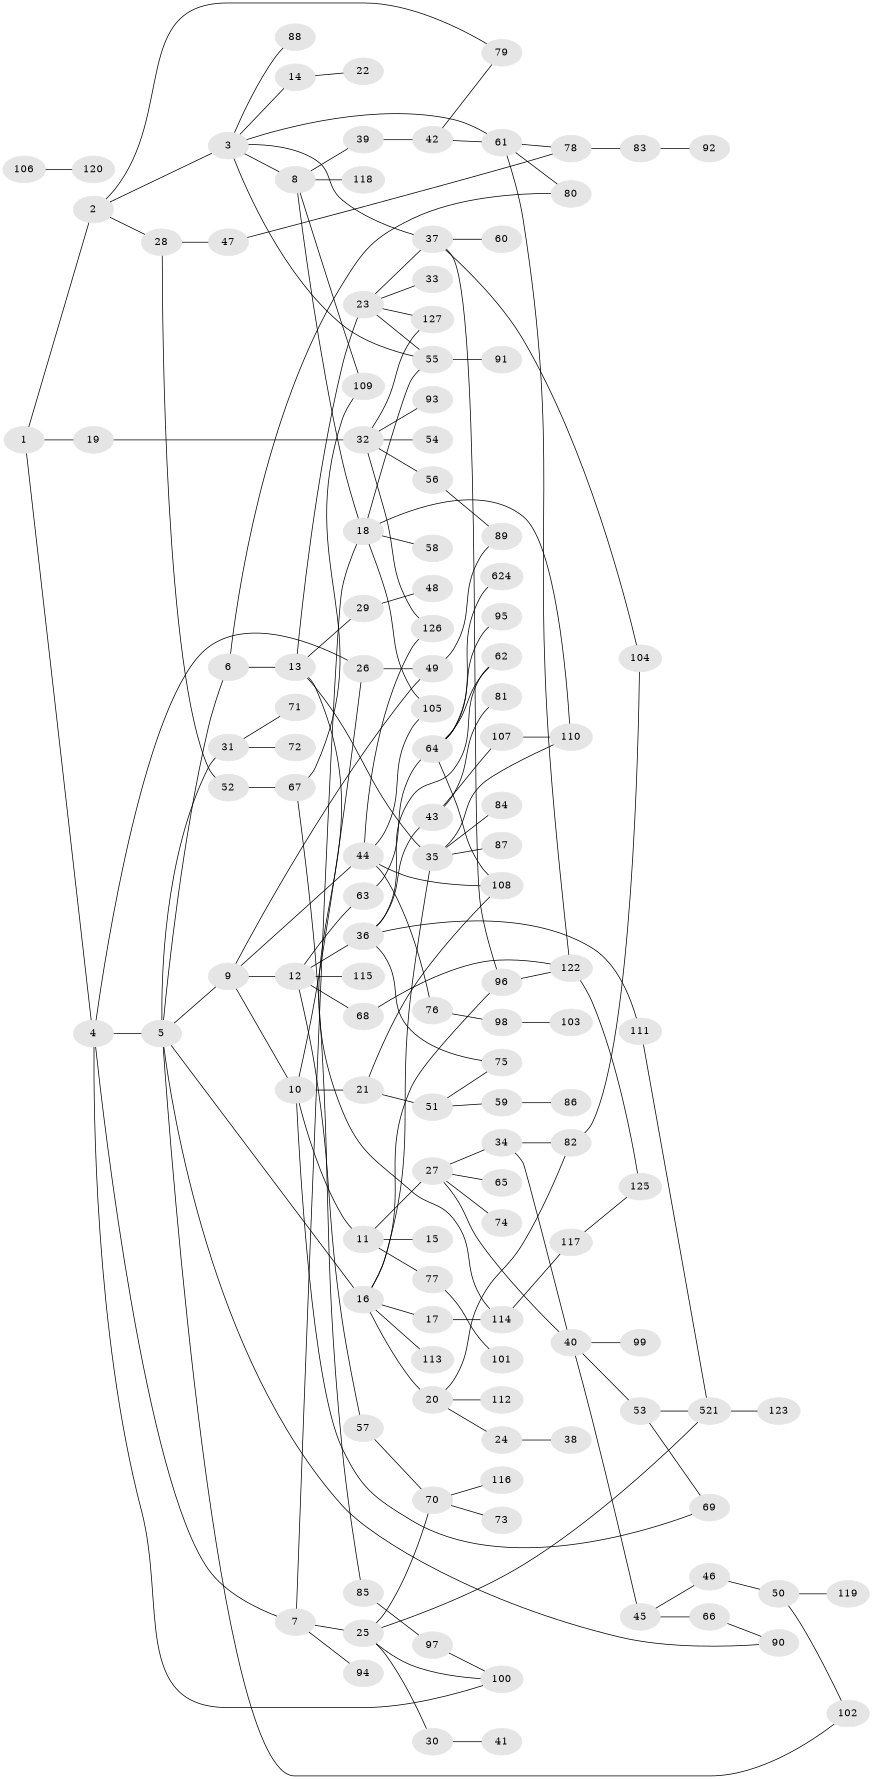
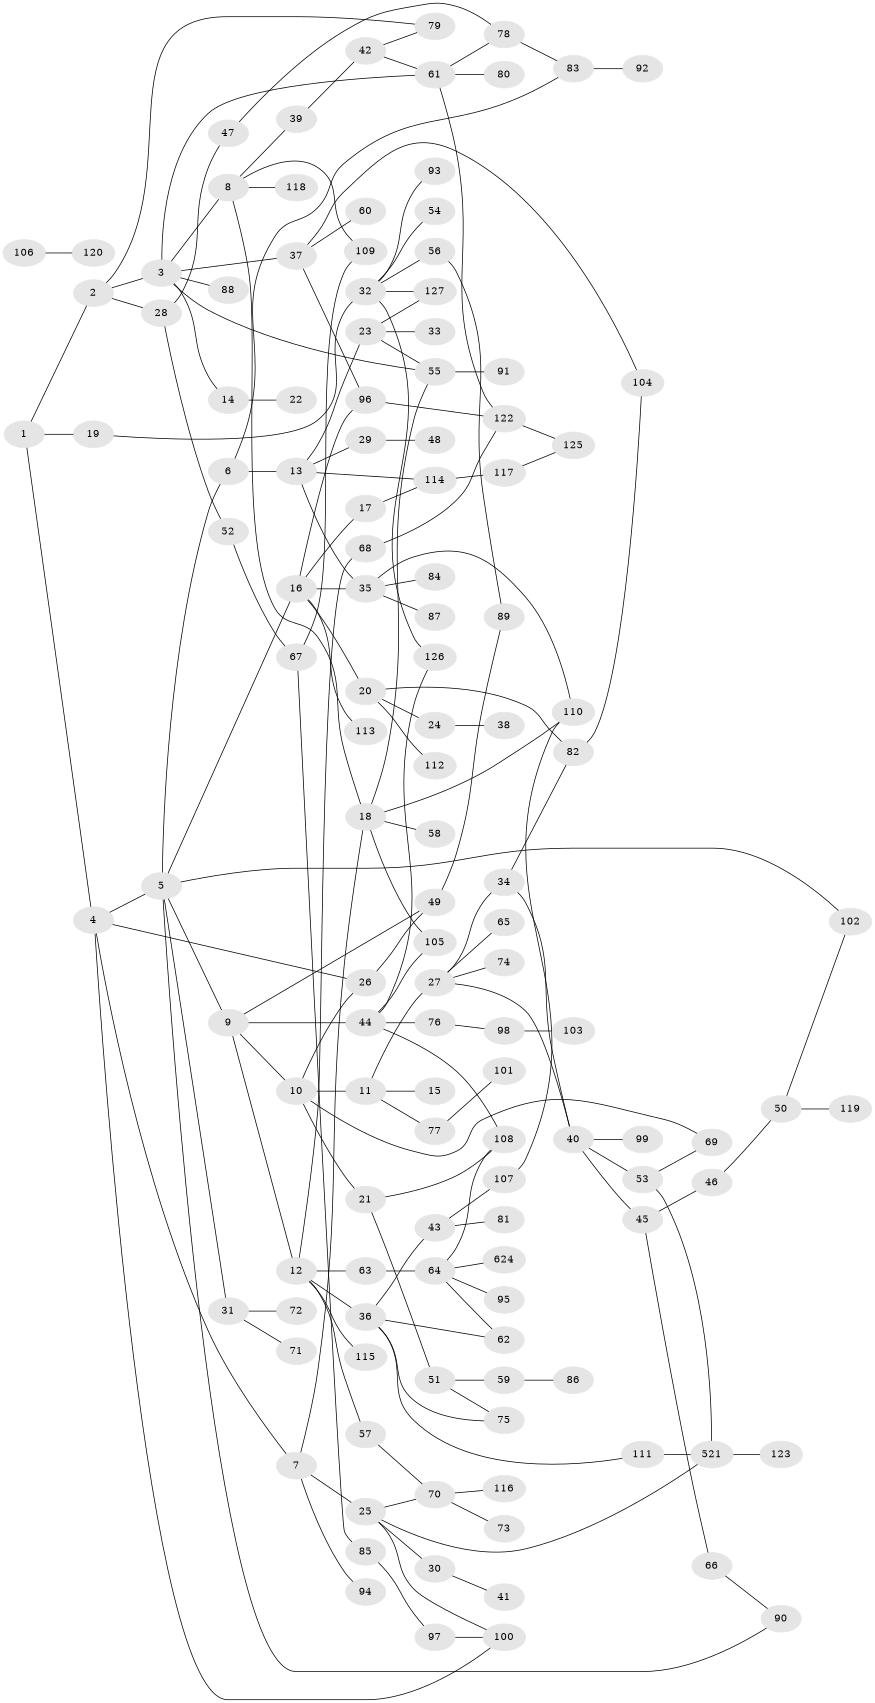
(398, 272) -> none
(308, 350) -> (319, 207)
